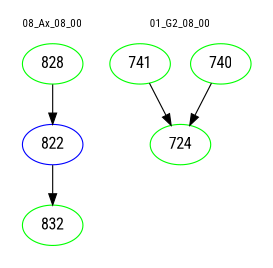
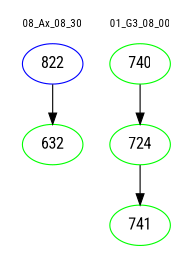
(53, 24) -> (53, 24)
(180, 24) -> (141, 24)
(53, 64) -> none
(158, 99) -> (140, 179)
(53, 225) -> (53, 145)
